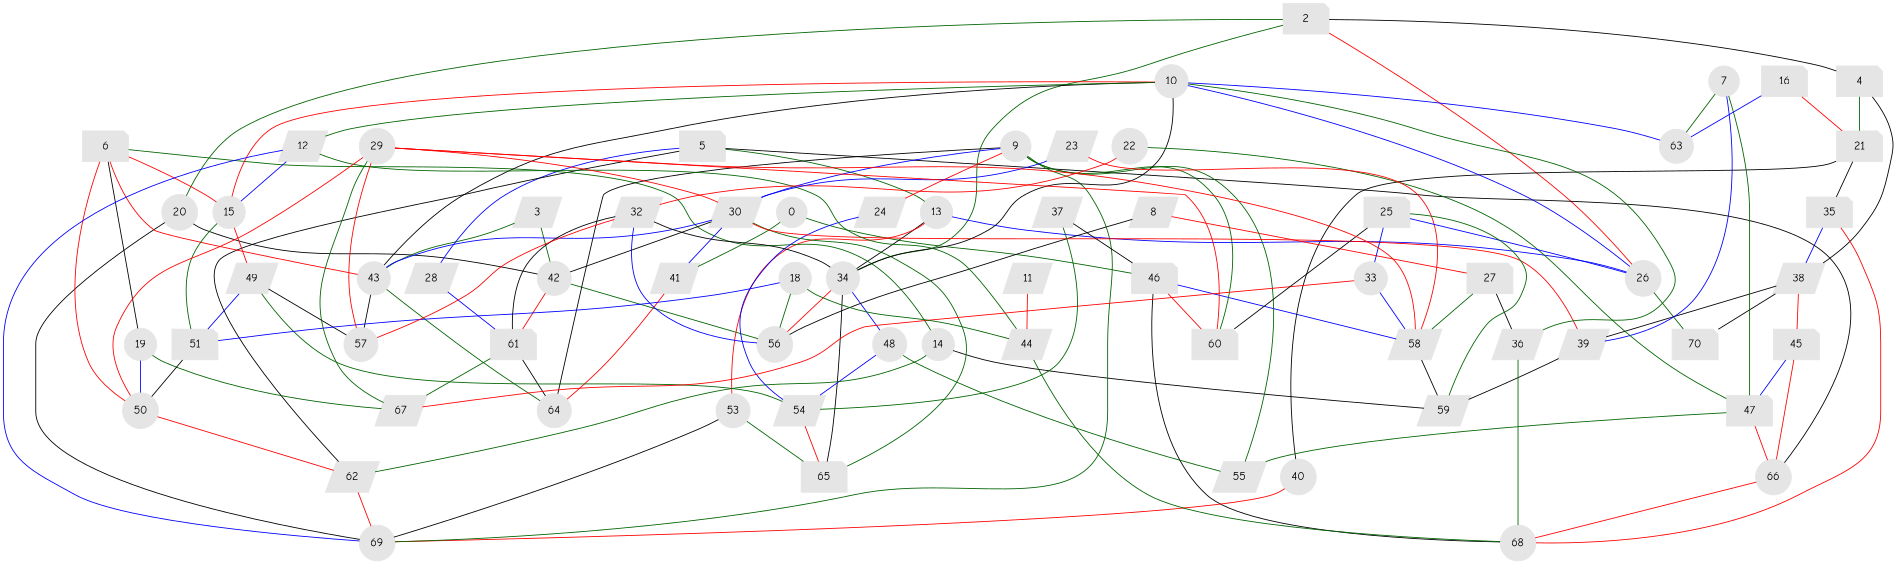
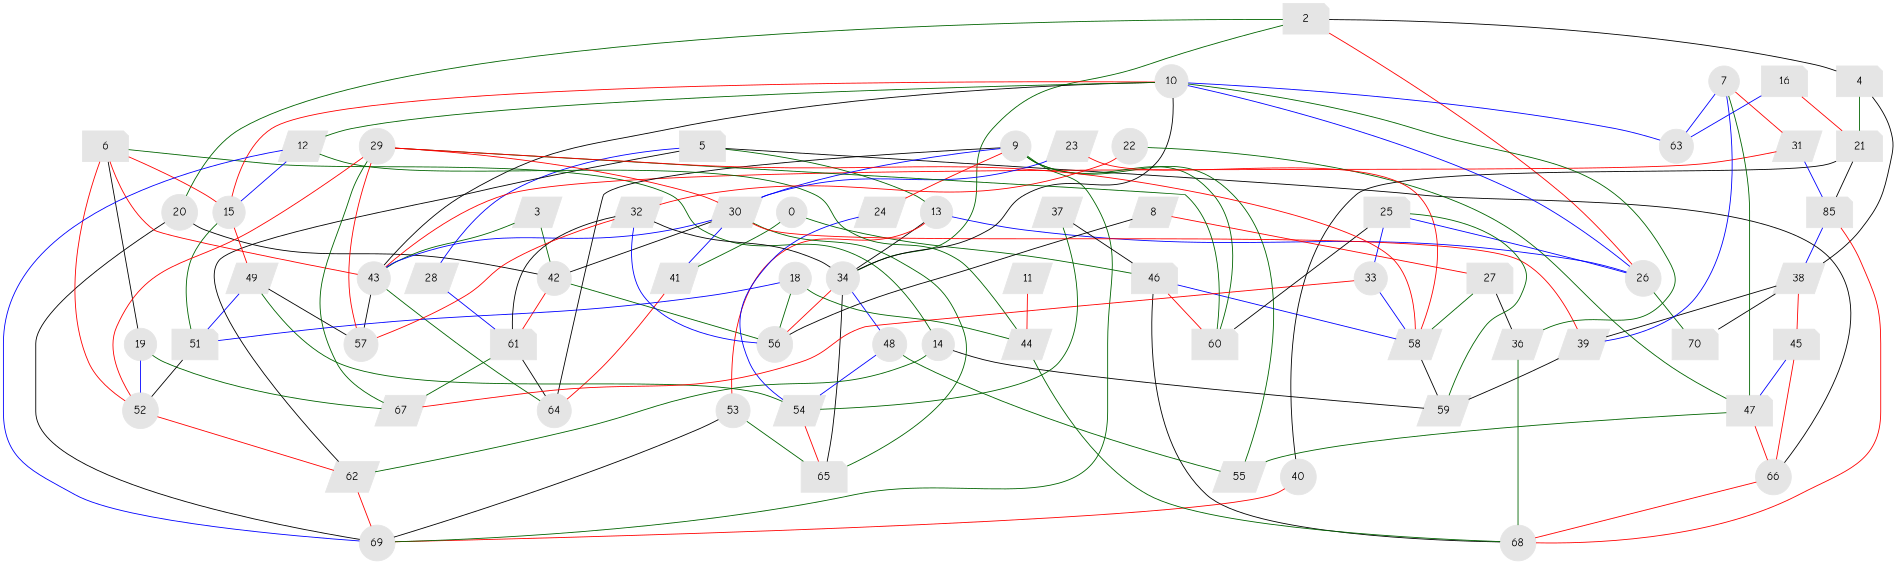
(1701, 113) -> (1701, 113)
none -> (1797, 146)
(1002, 183) -> (1002, 183)
(1830, 212) -> (1830, 212)
(140, 411) -> (140, 411)
